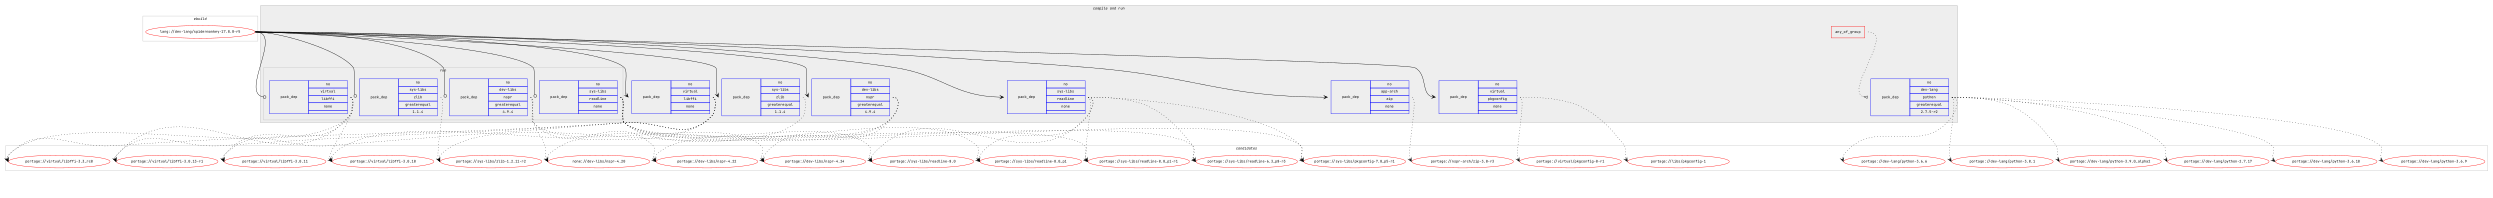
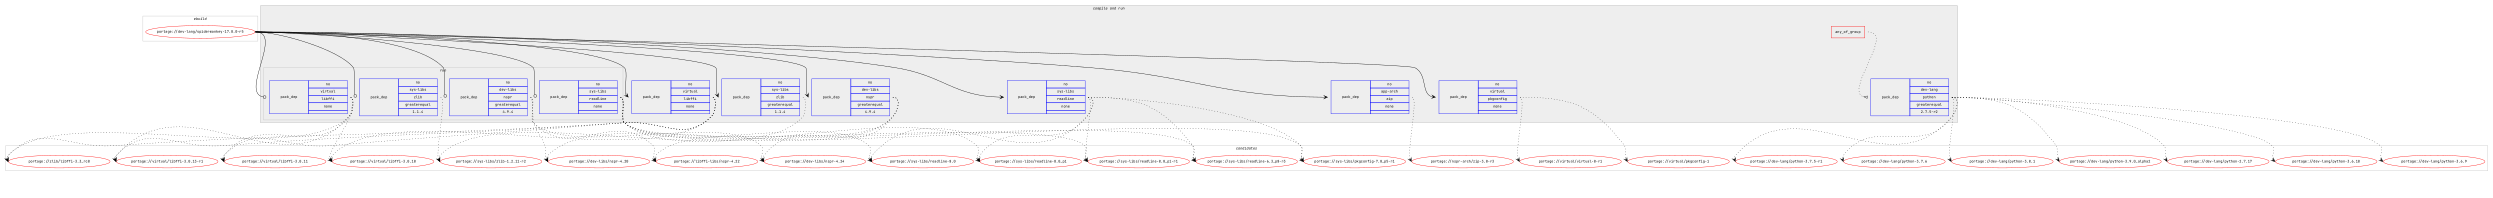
(200, 32) -> (200, 32)
(59, 162) -> (59, 162)
(599, 162) -> (599, 162)
(707, 162) -> (707, 162)
(1571, 162) -> (1571, 162)
(1679, 162) -> (1679, 162)
none -> (1786, 162)
(1894, 162) -> (1894, 162)
